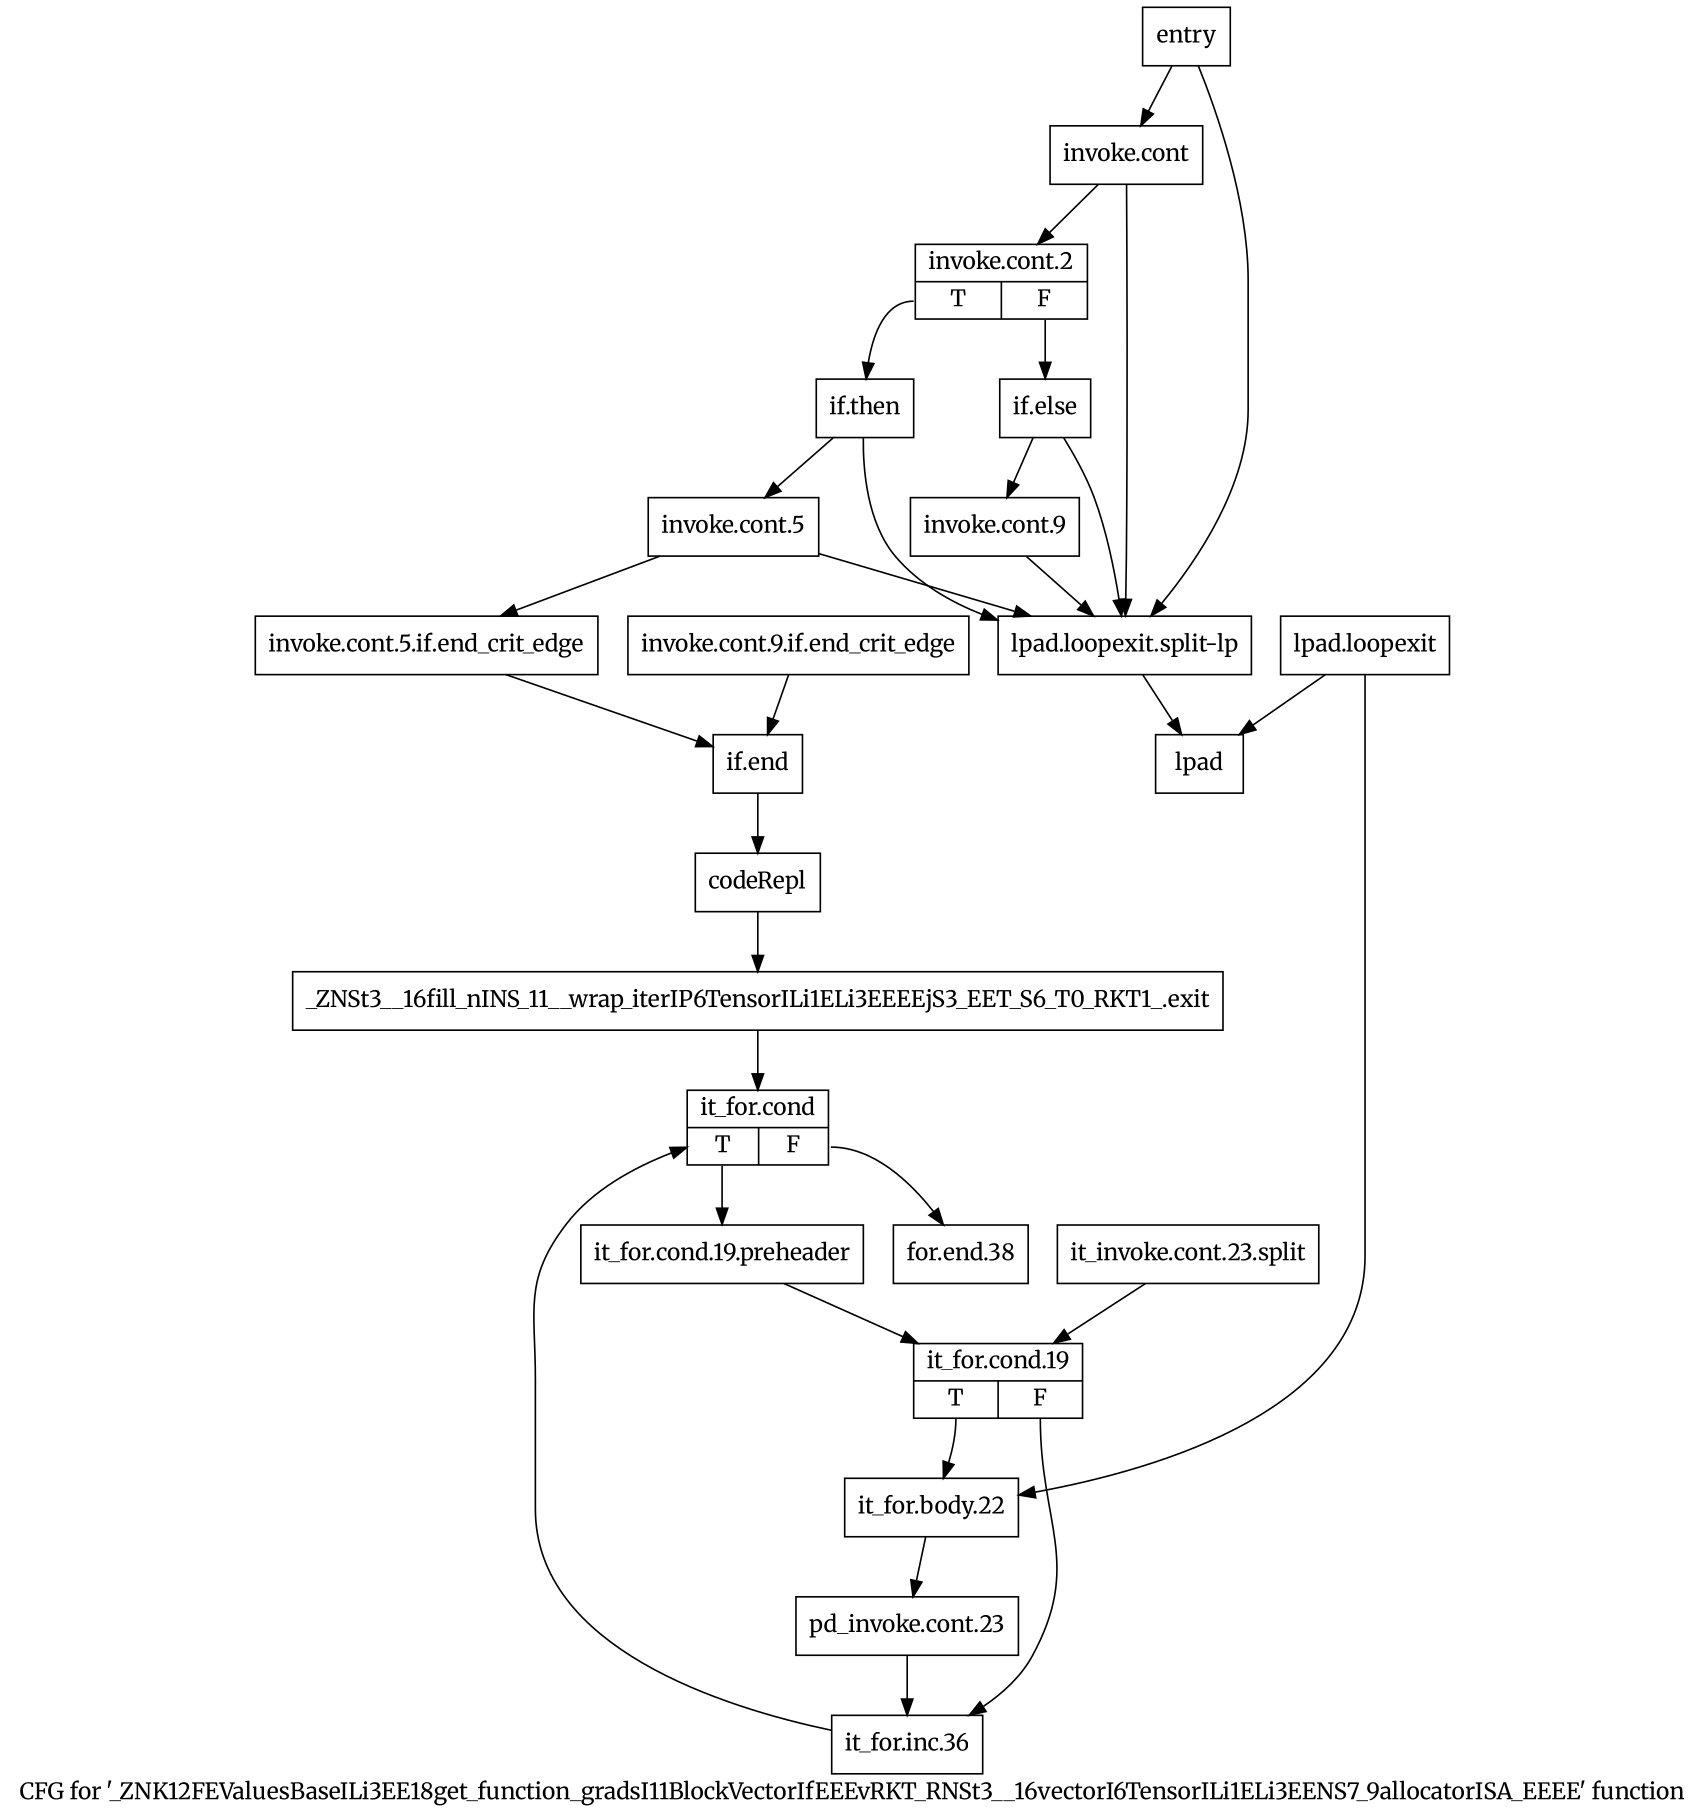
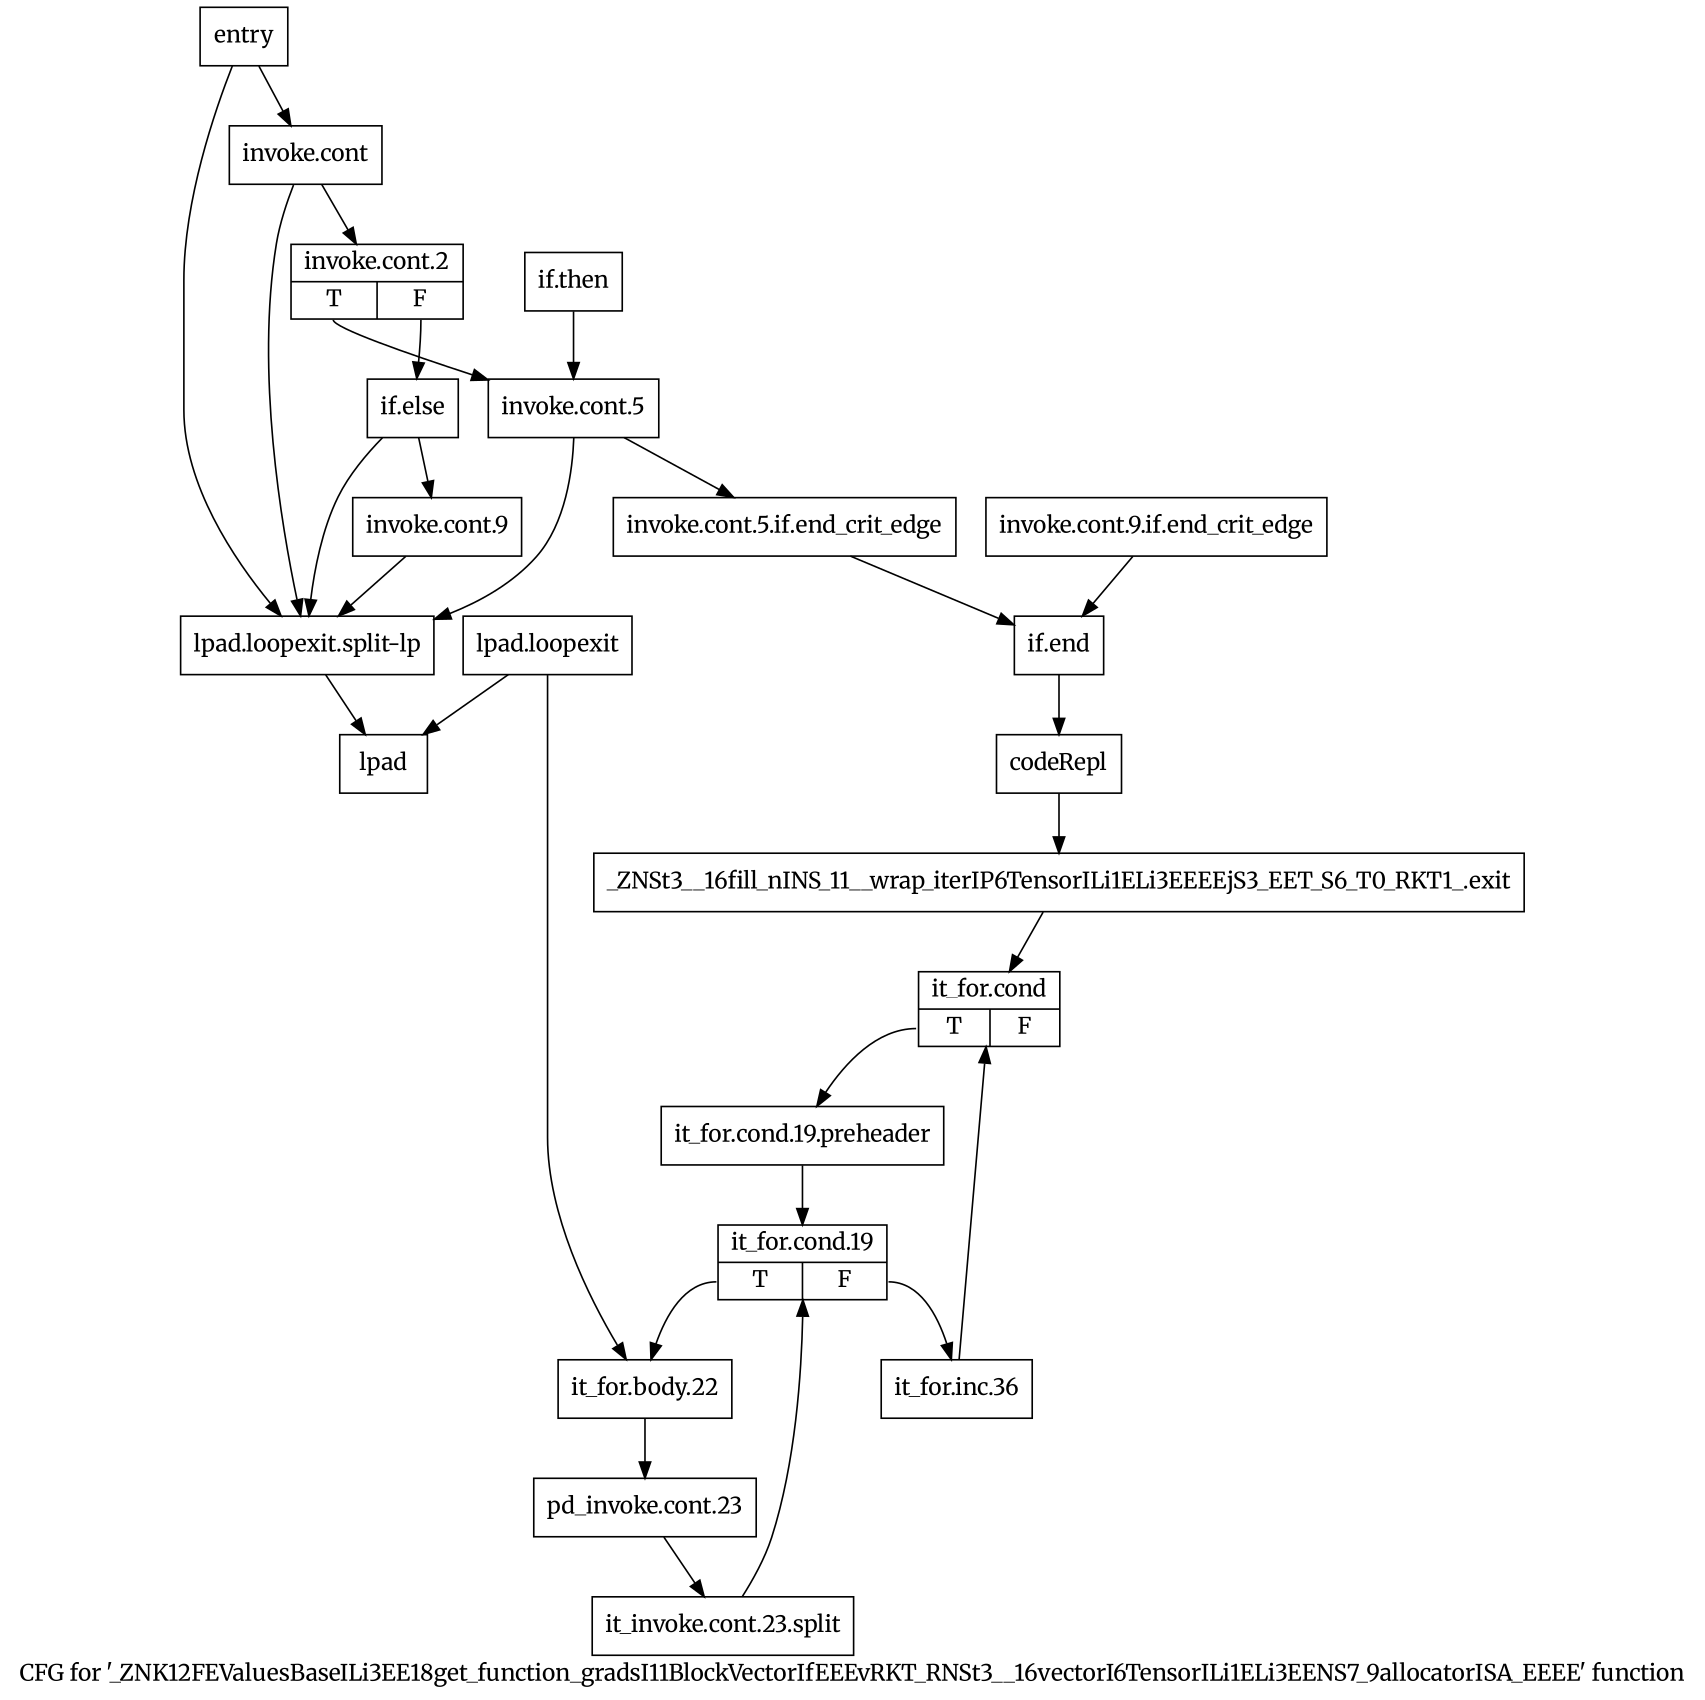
(881, 323) -> (401, 351)
(890, 548) -> none
(961, 1254) -> none
(907, 1677) -> (679, 1560)
